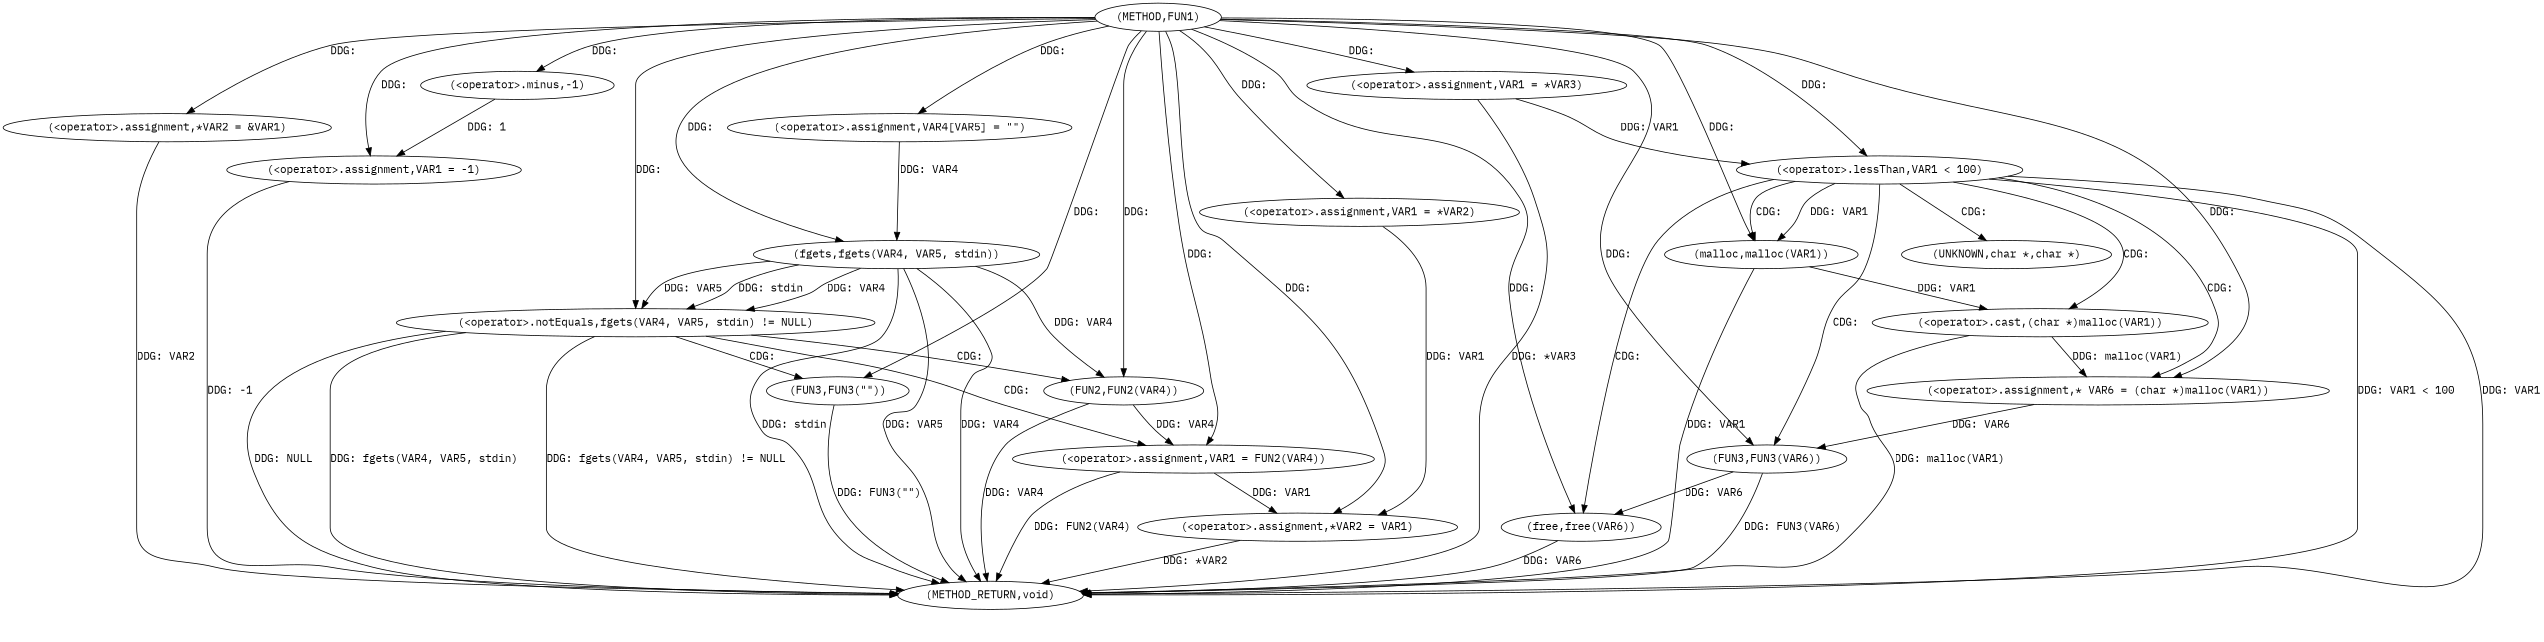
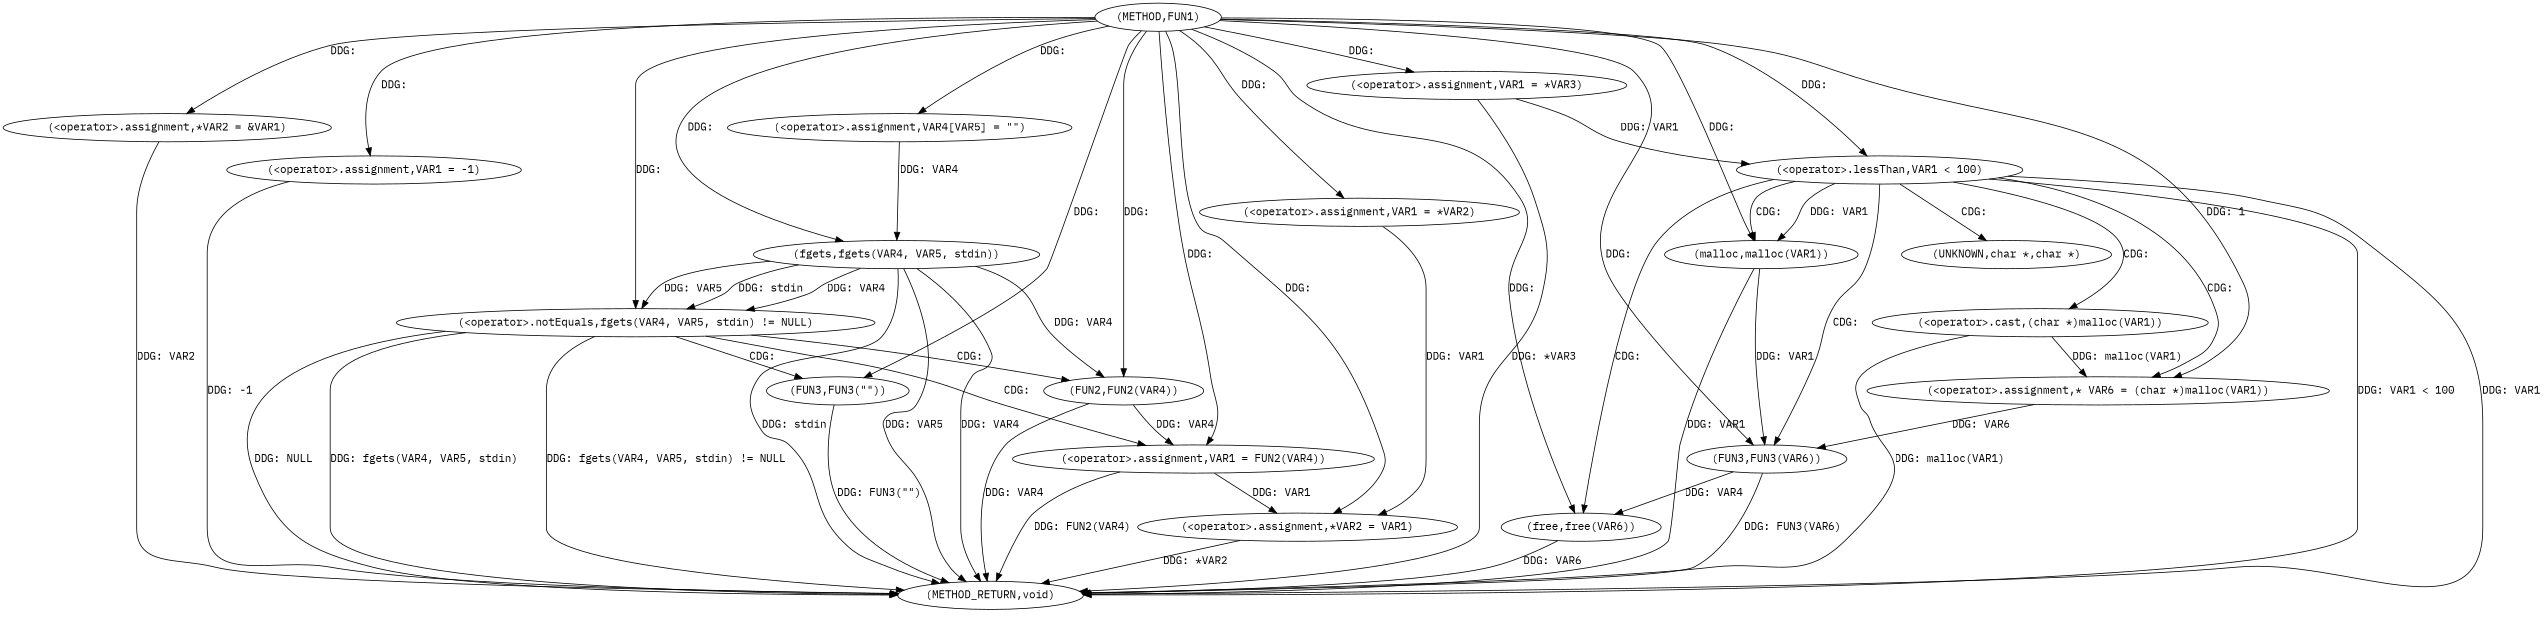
(517, 85) -> none
(2226, 212) -> (2226, 212)
(1895, 287) -> (1755, 353)
(1714, 493) -> (1714, 493)
